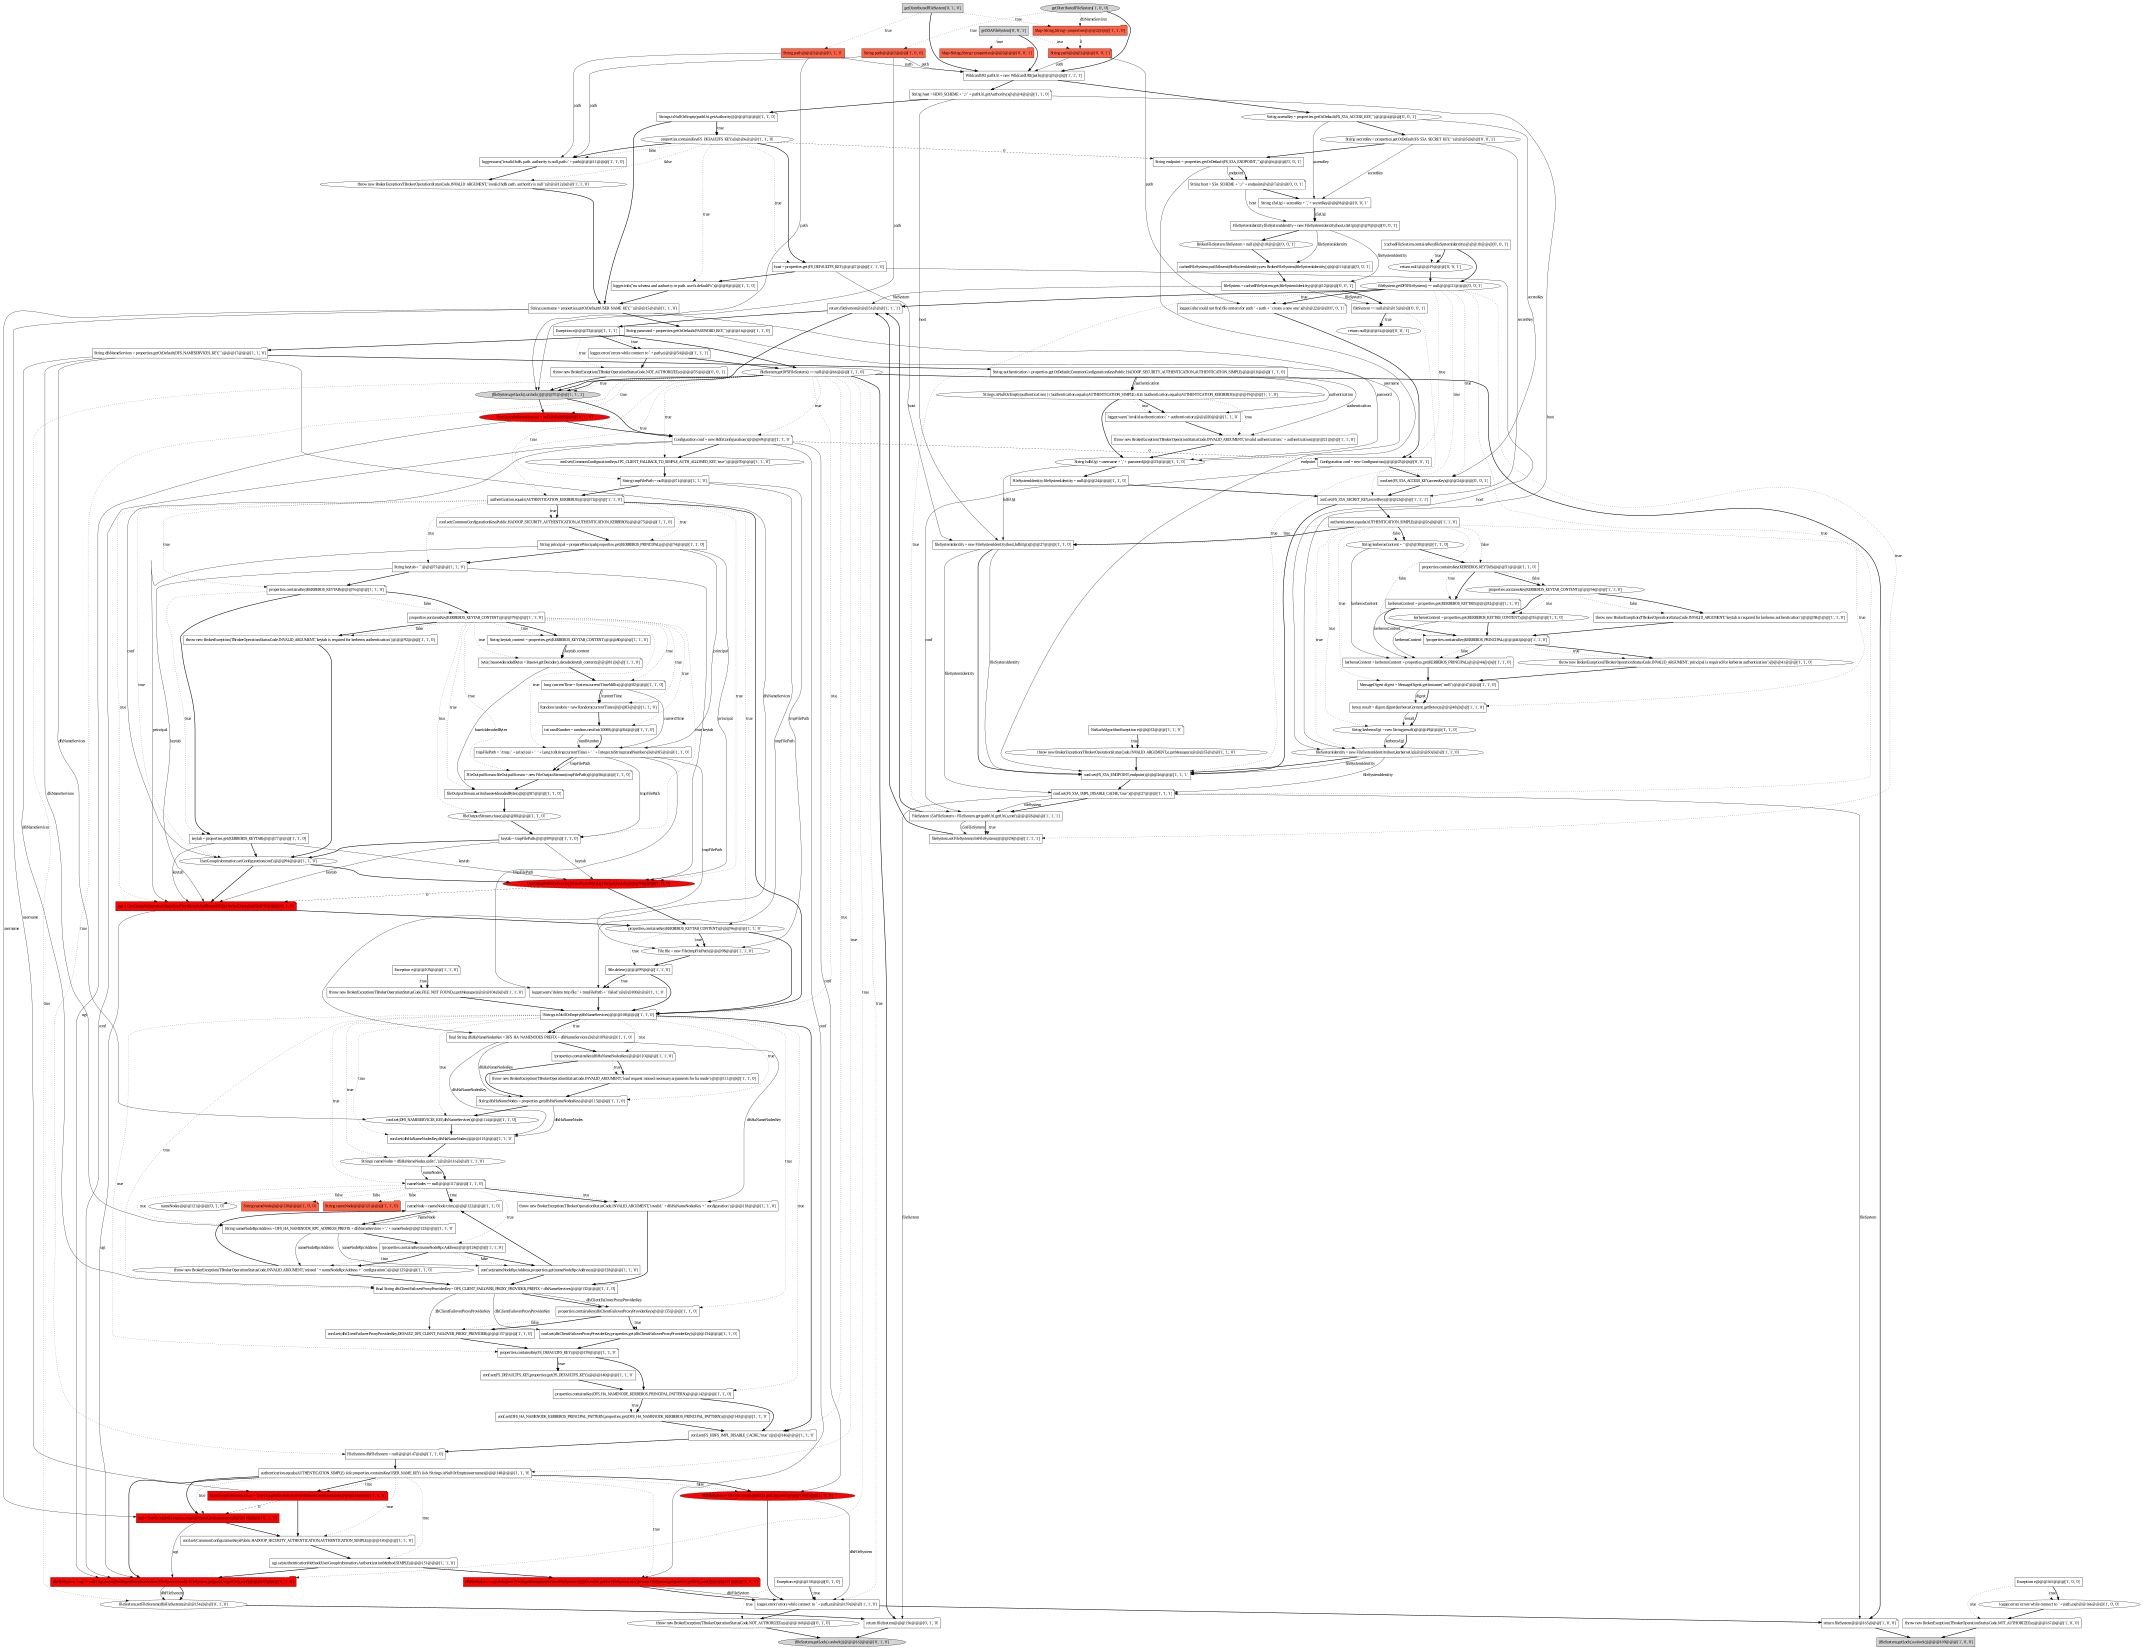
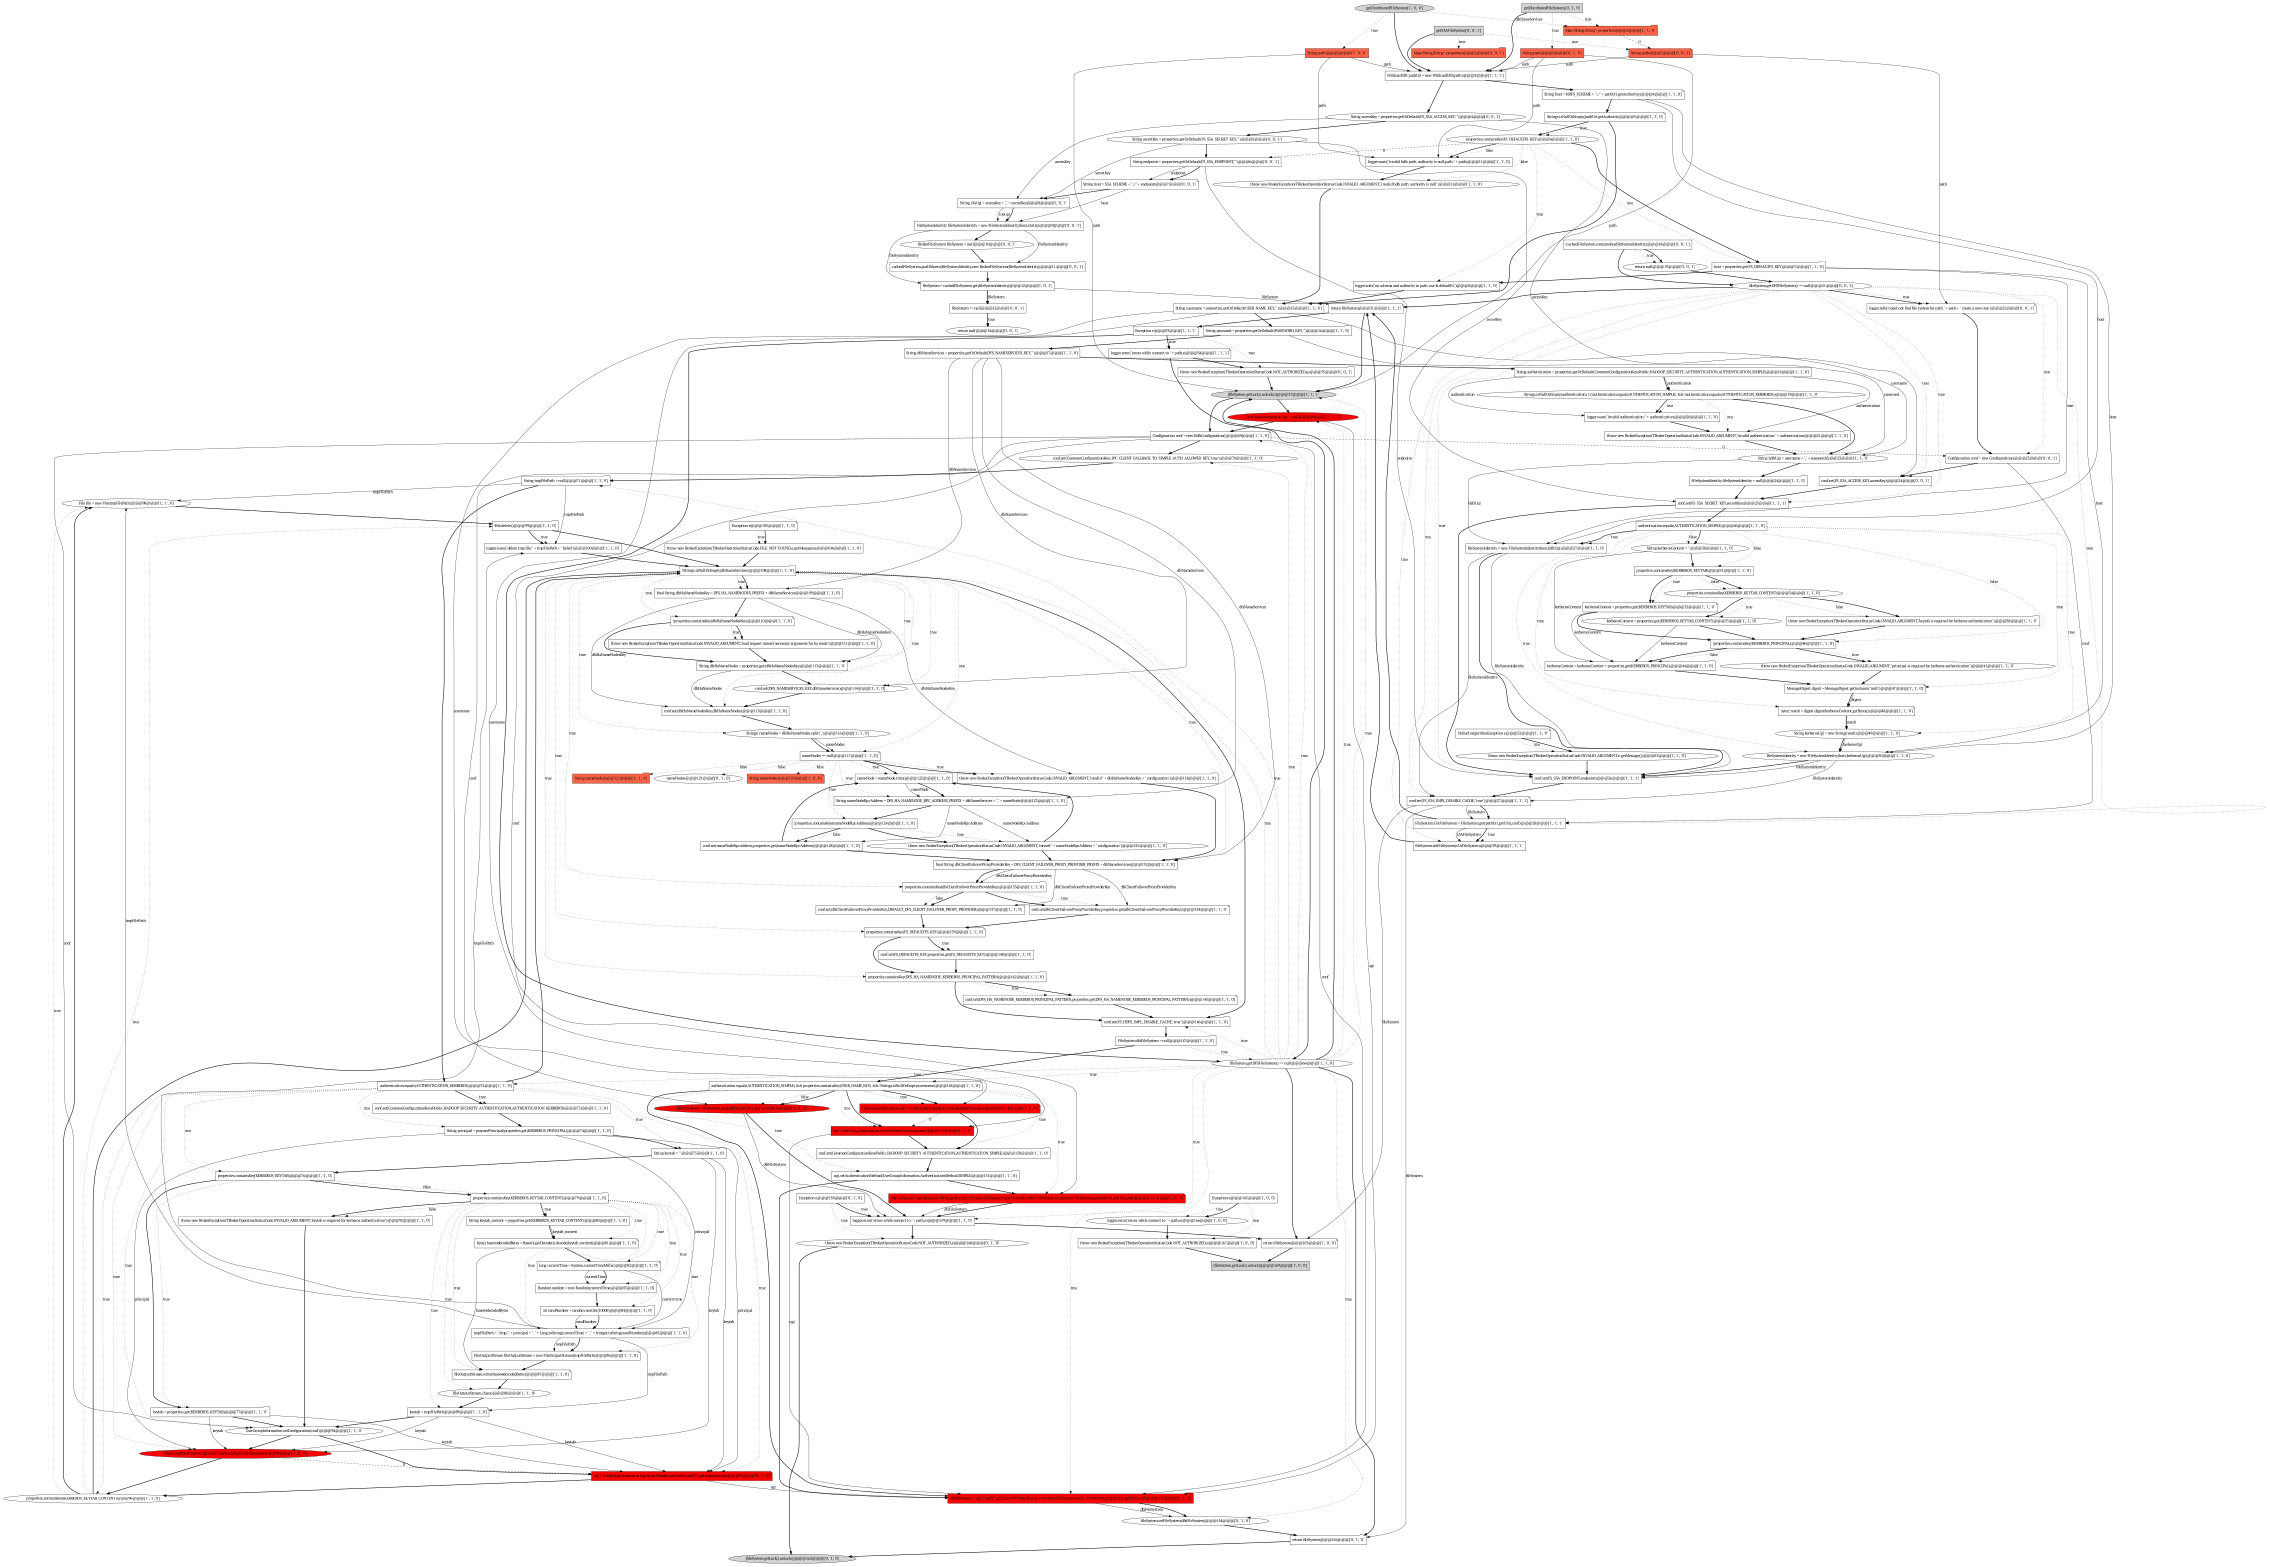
(1282, 515) -> (1439, 444)
(89, 746) -> (1216, 1053)
